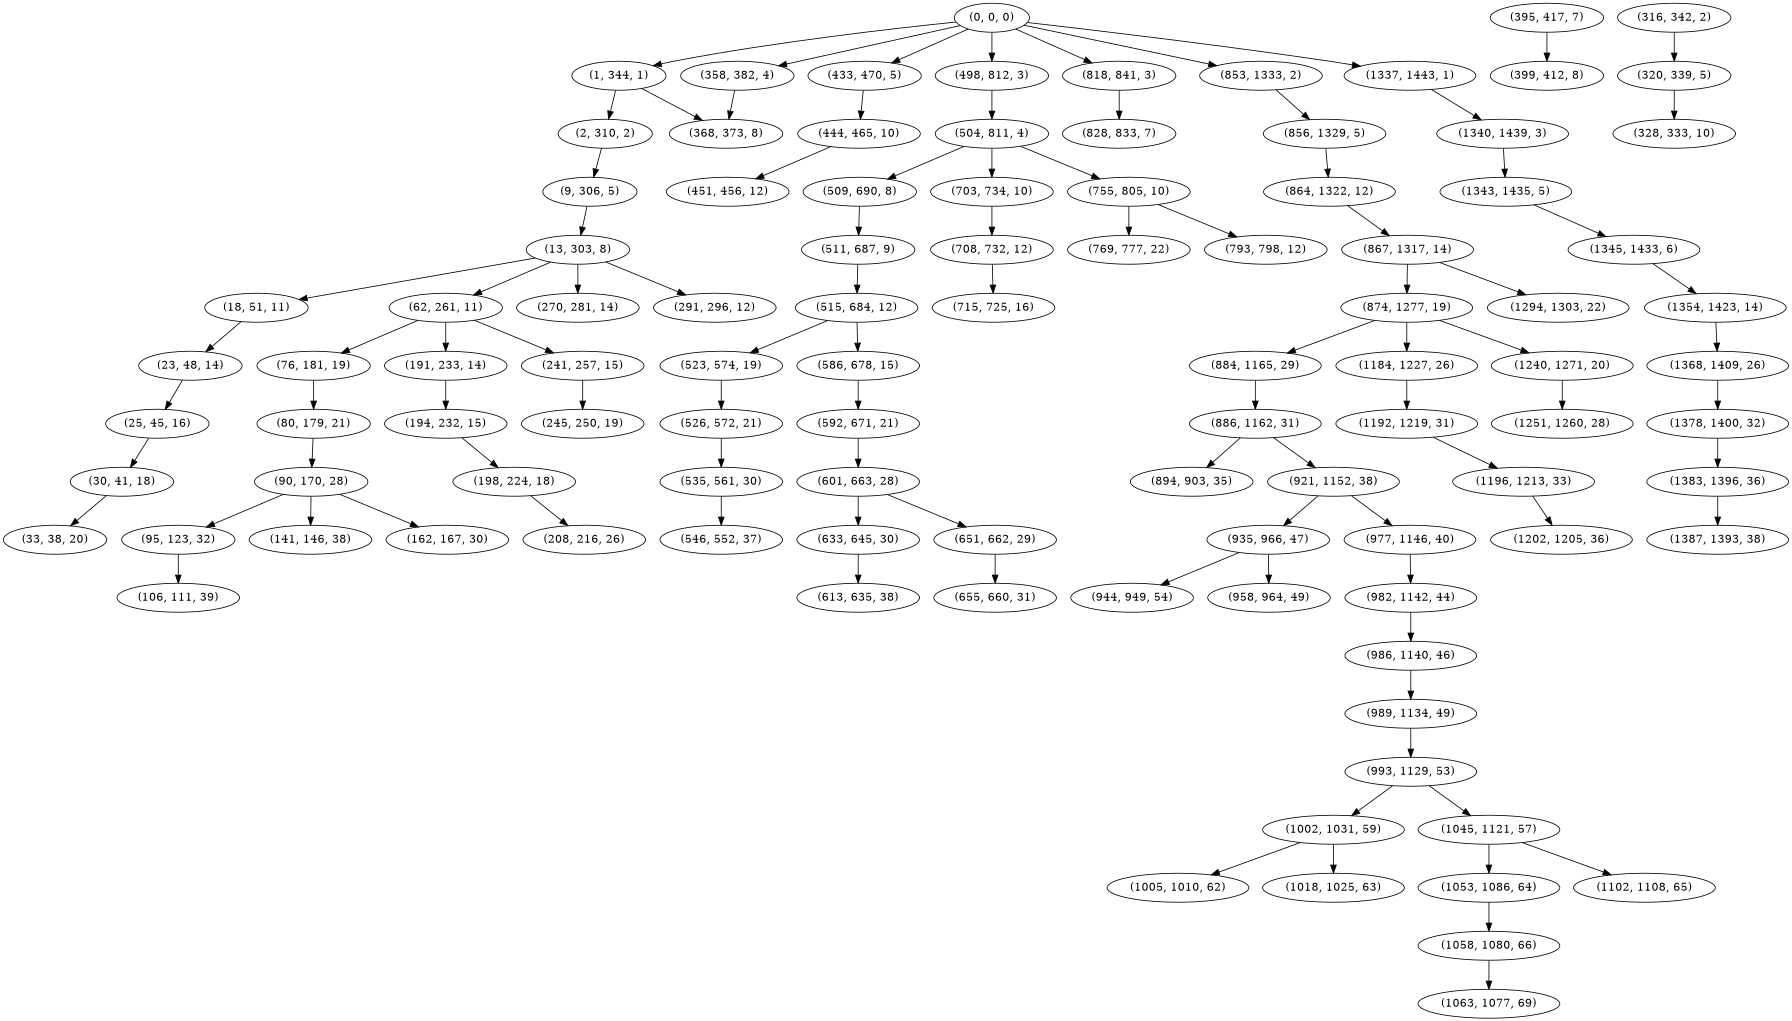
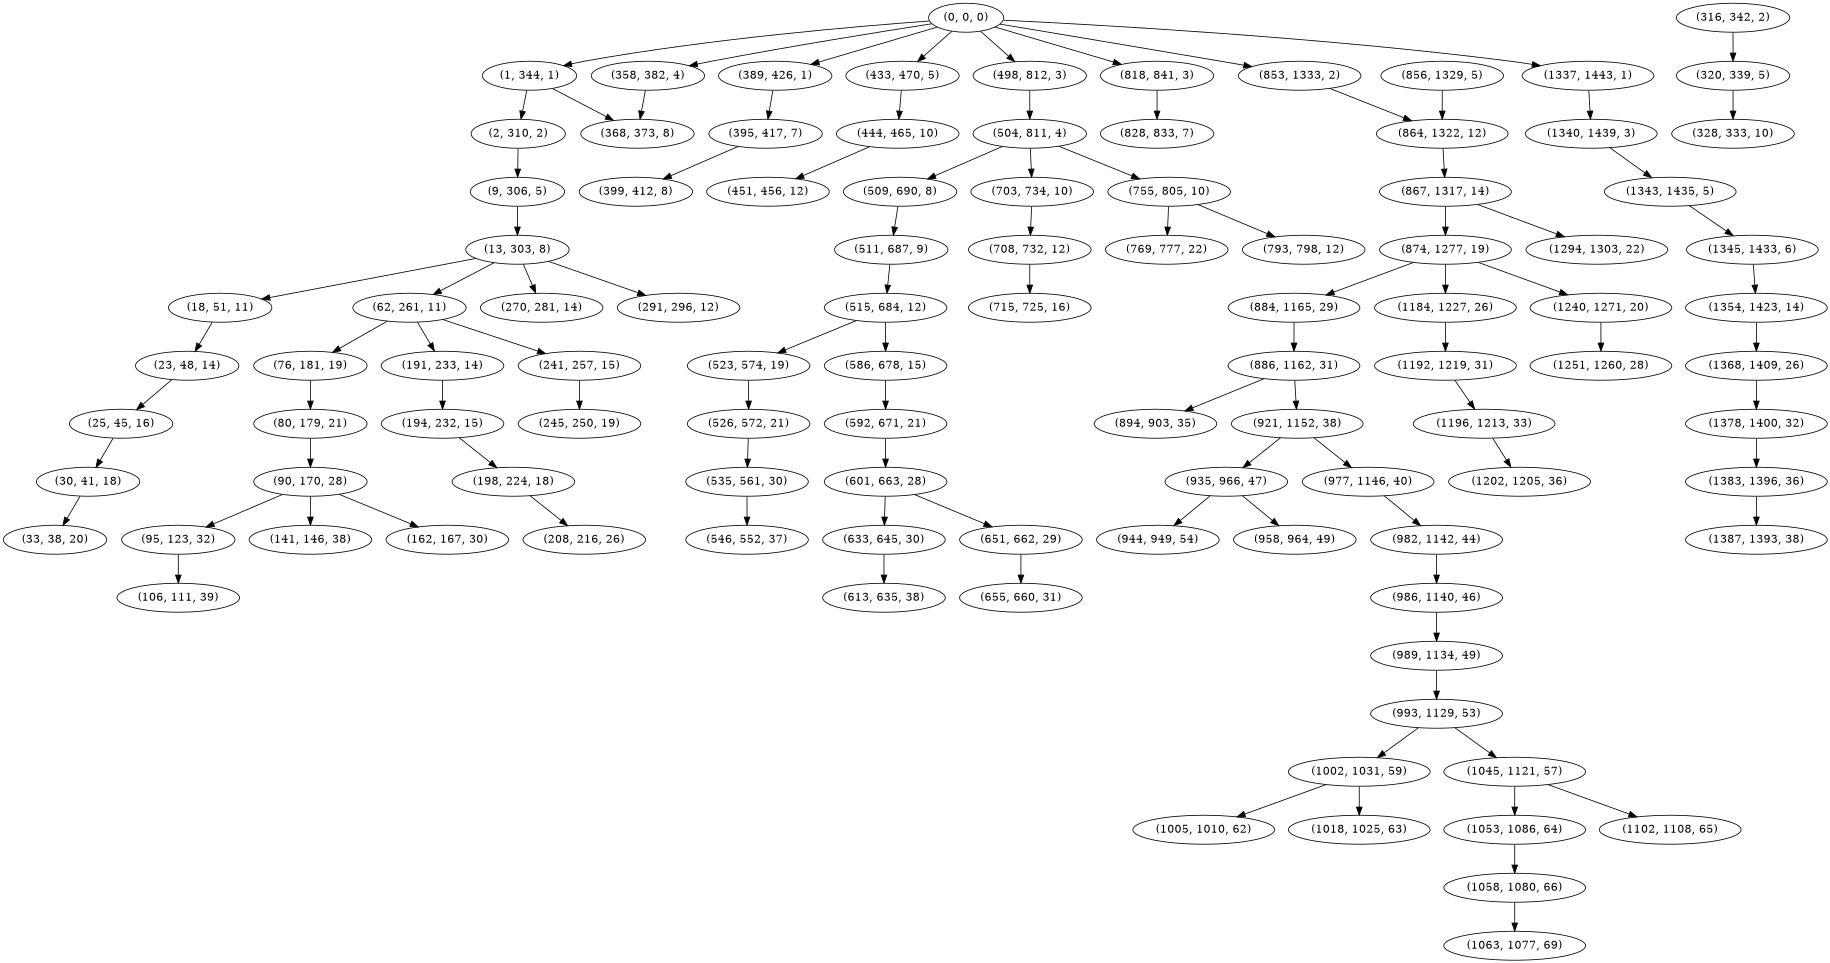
none -> (775, 76)
(1290, 102) -> (1367, 103)
